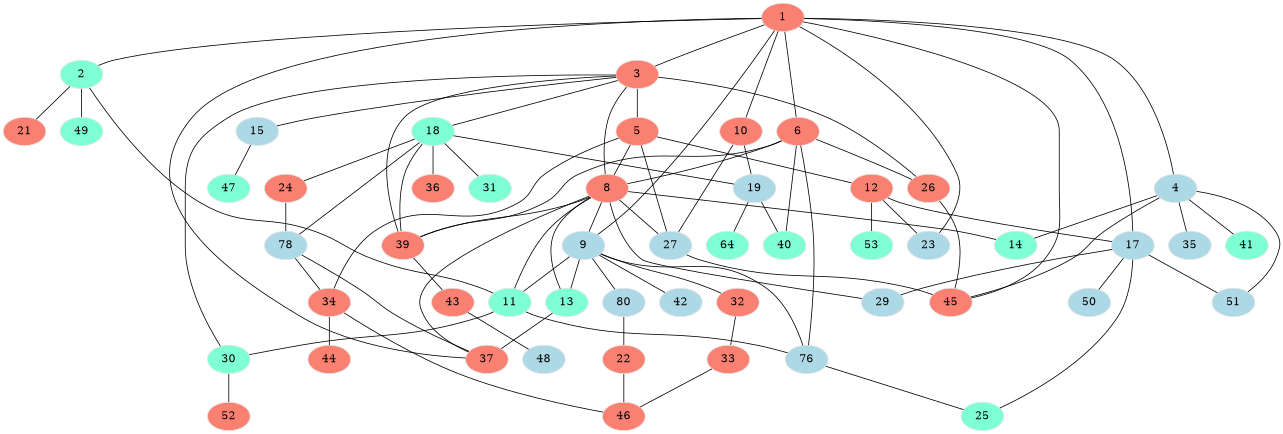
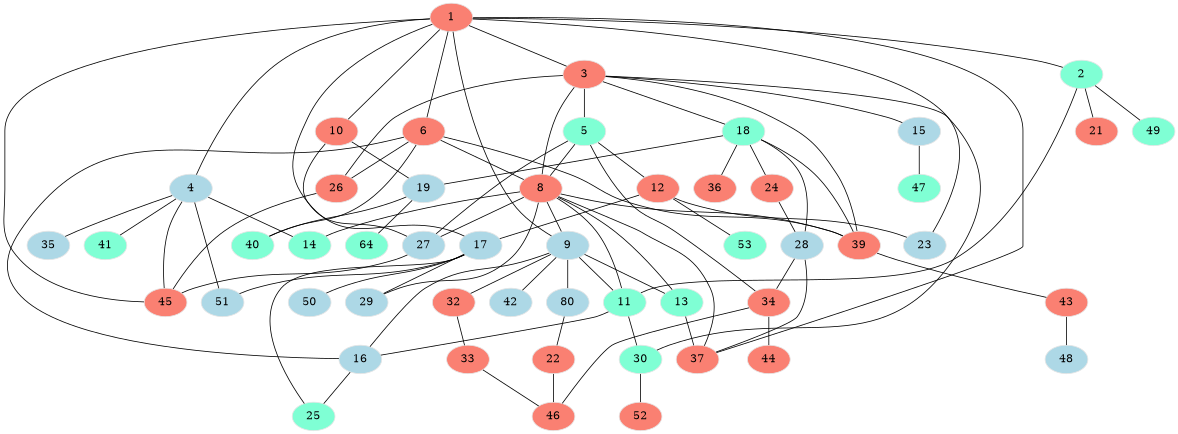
(637, 131) -> (584, 131)
(490, 188) -> none
(286, 245) -> (802, 245)
(807, 359) -> (360, 359)
